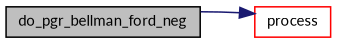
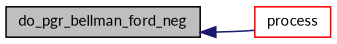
(220, 12) -> (235, 31)
